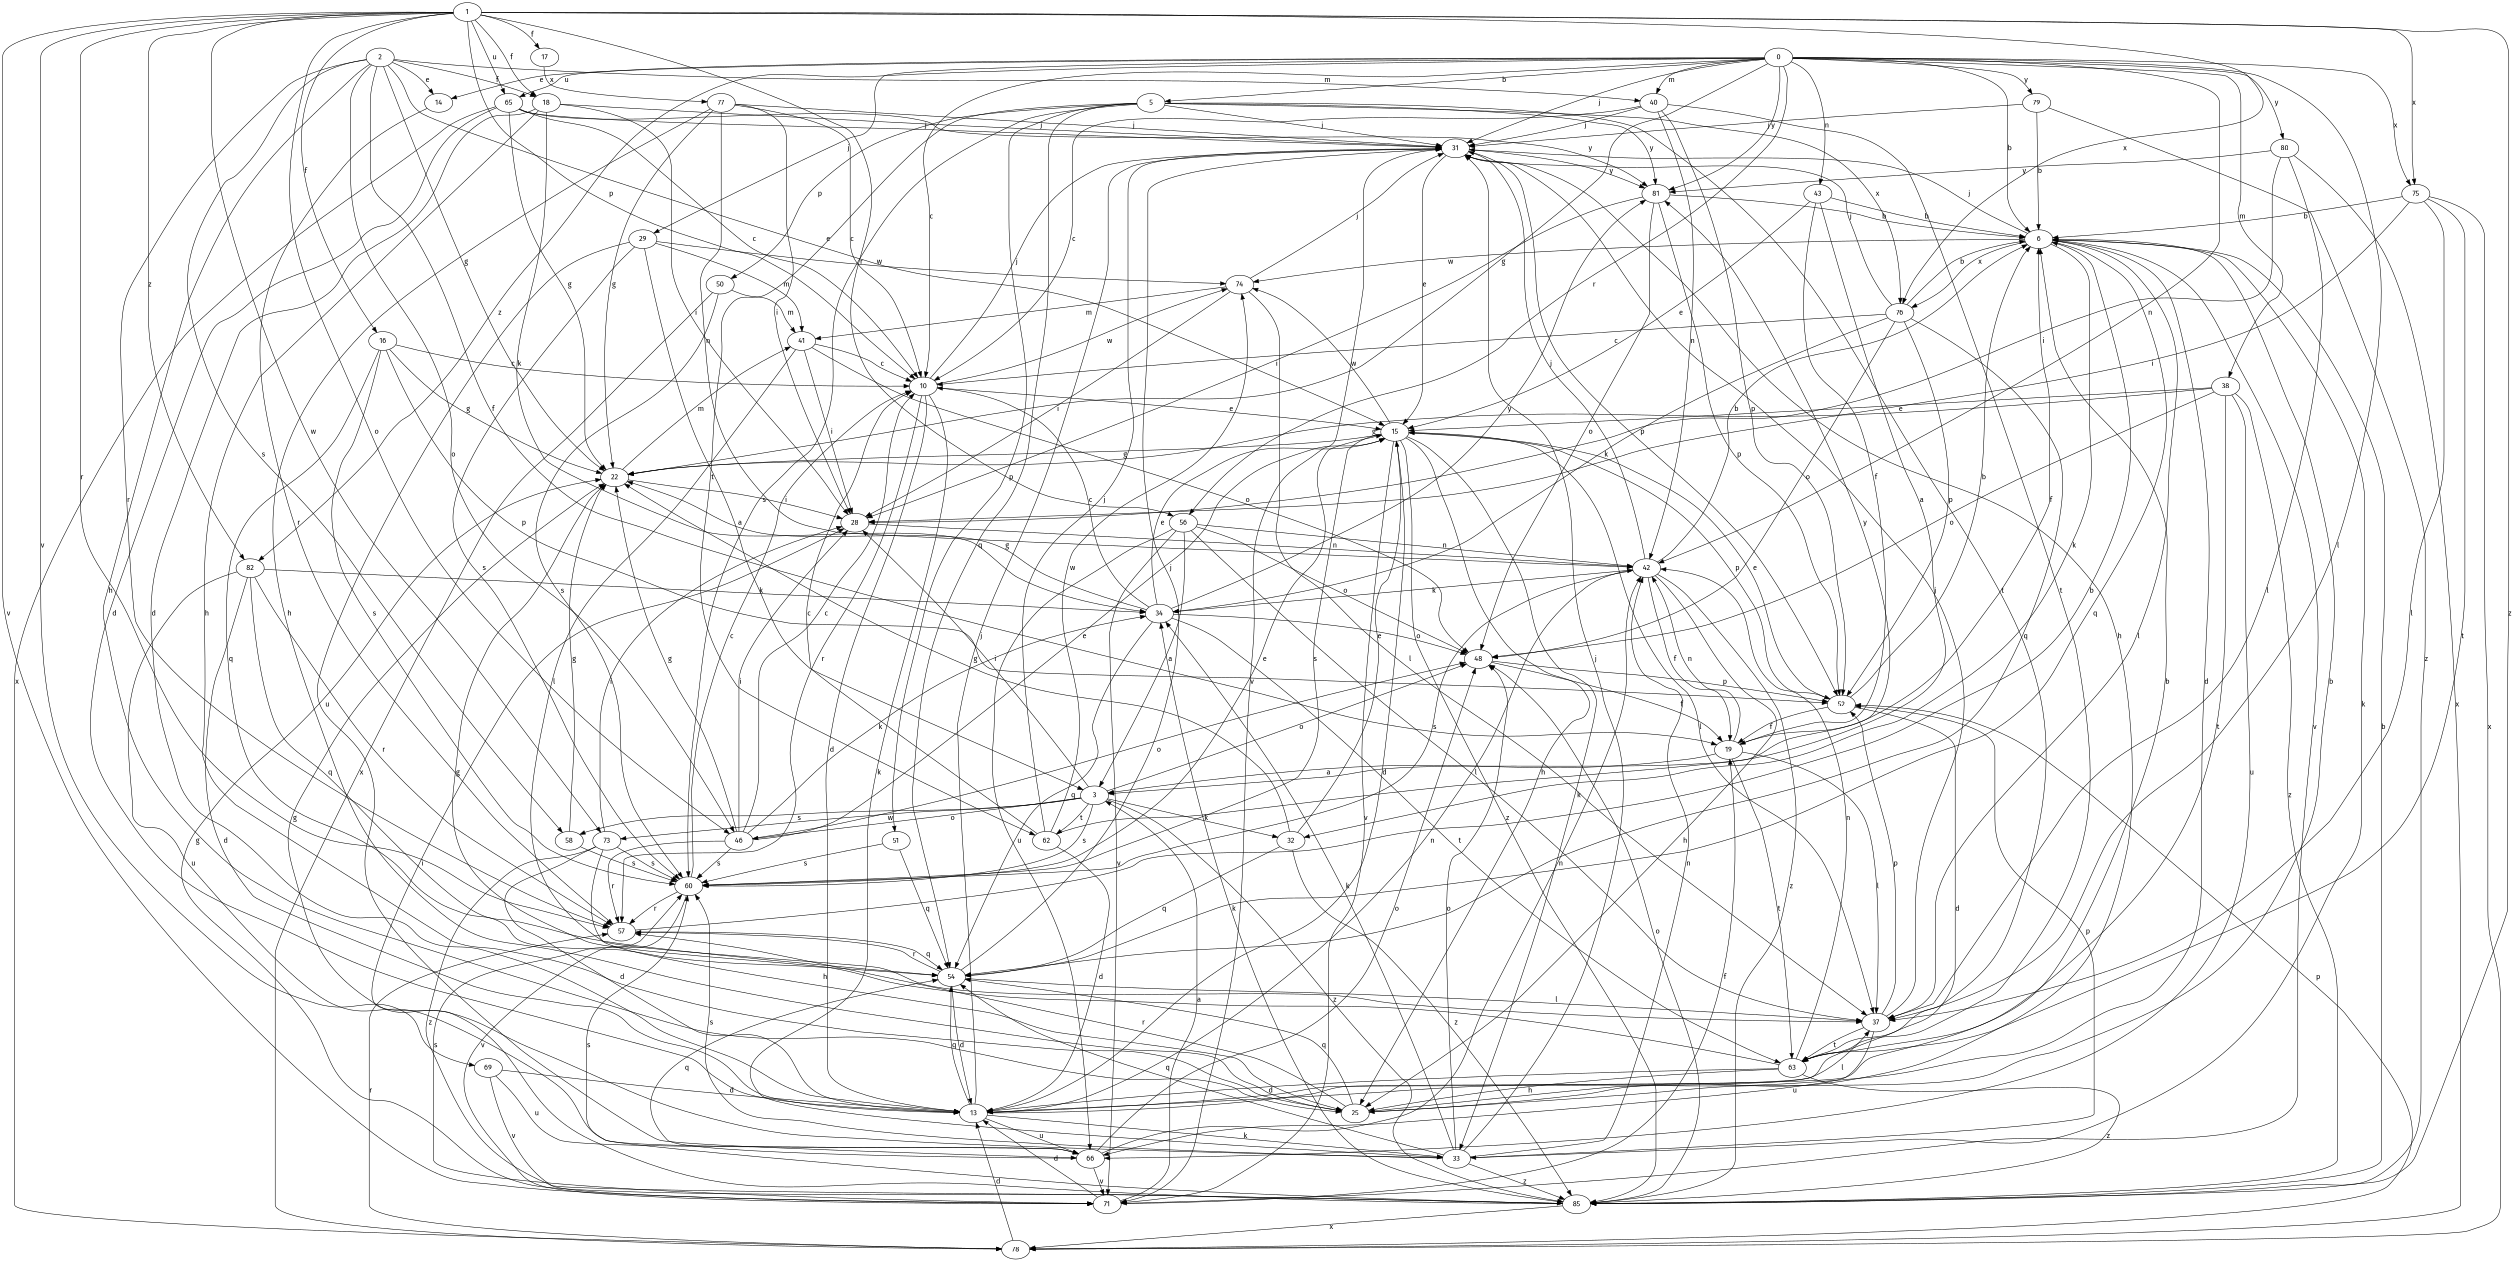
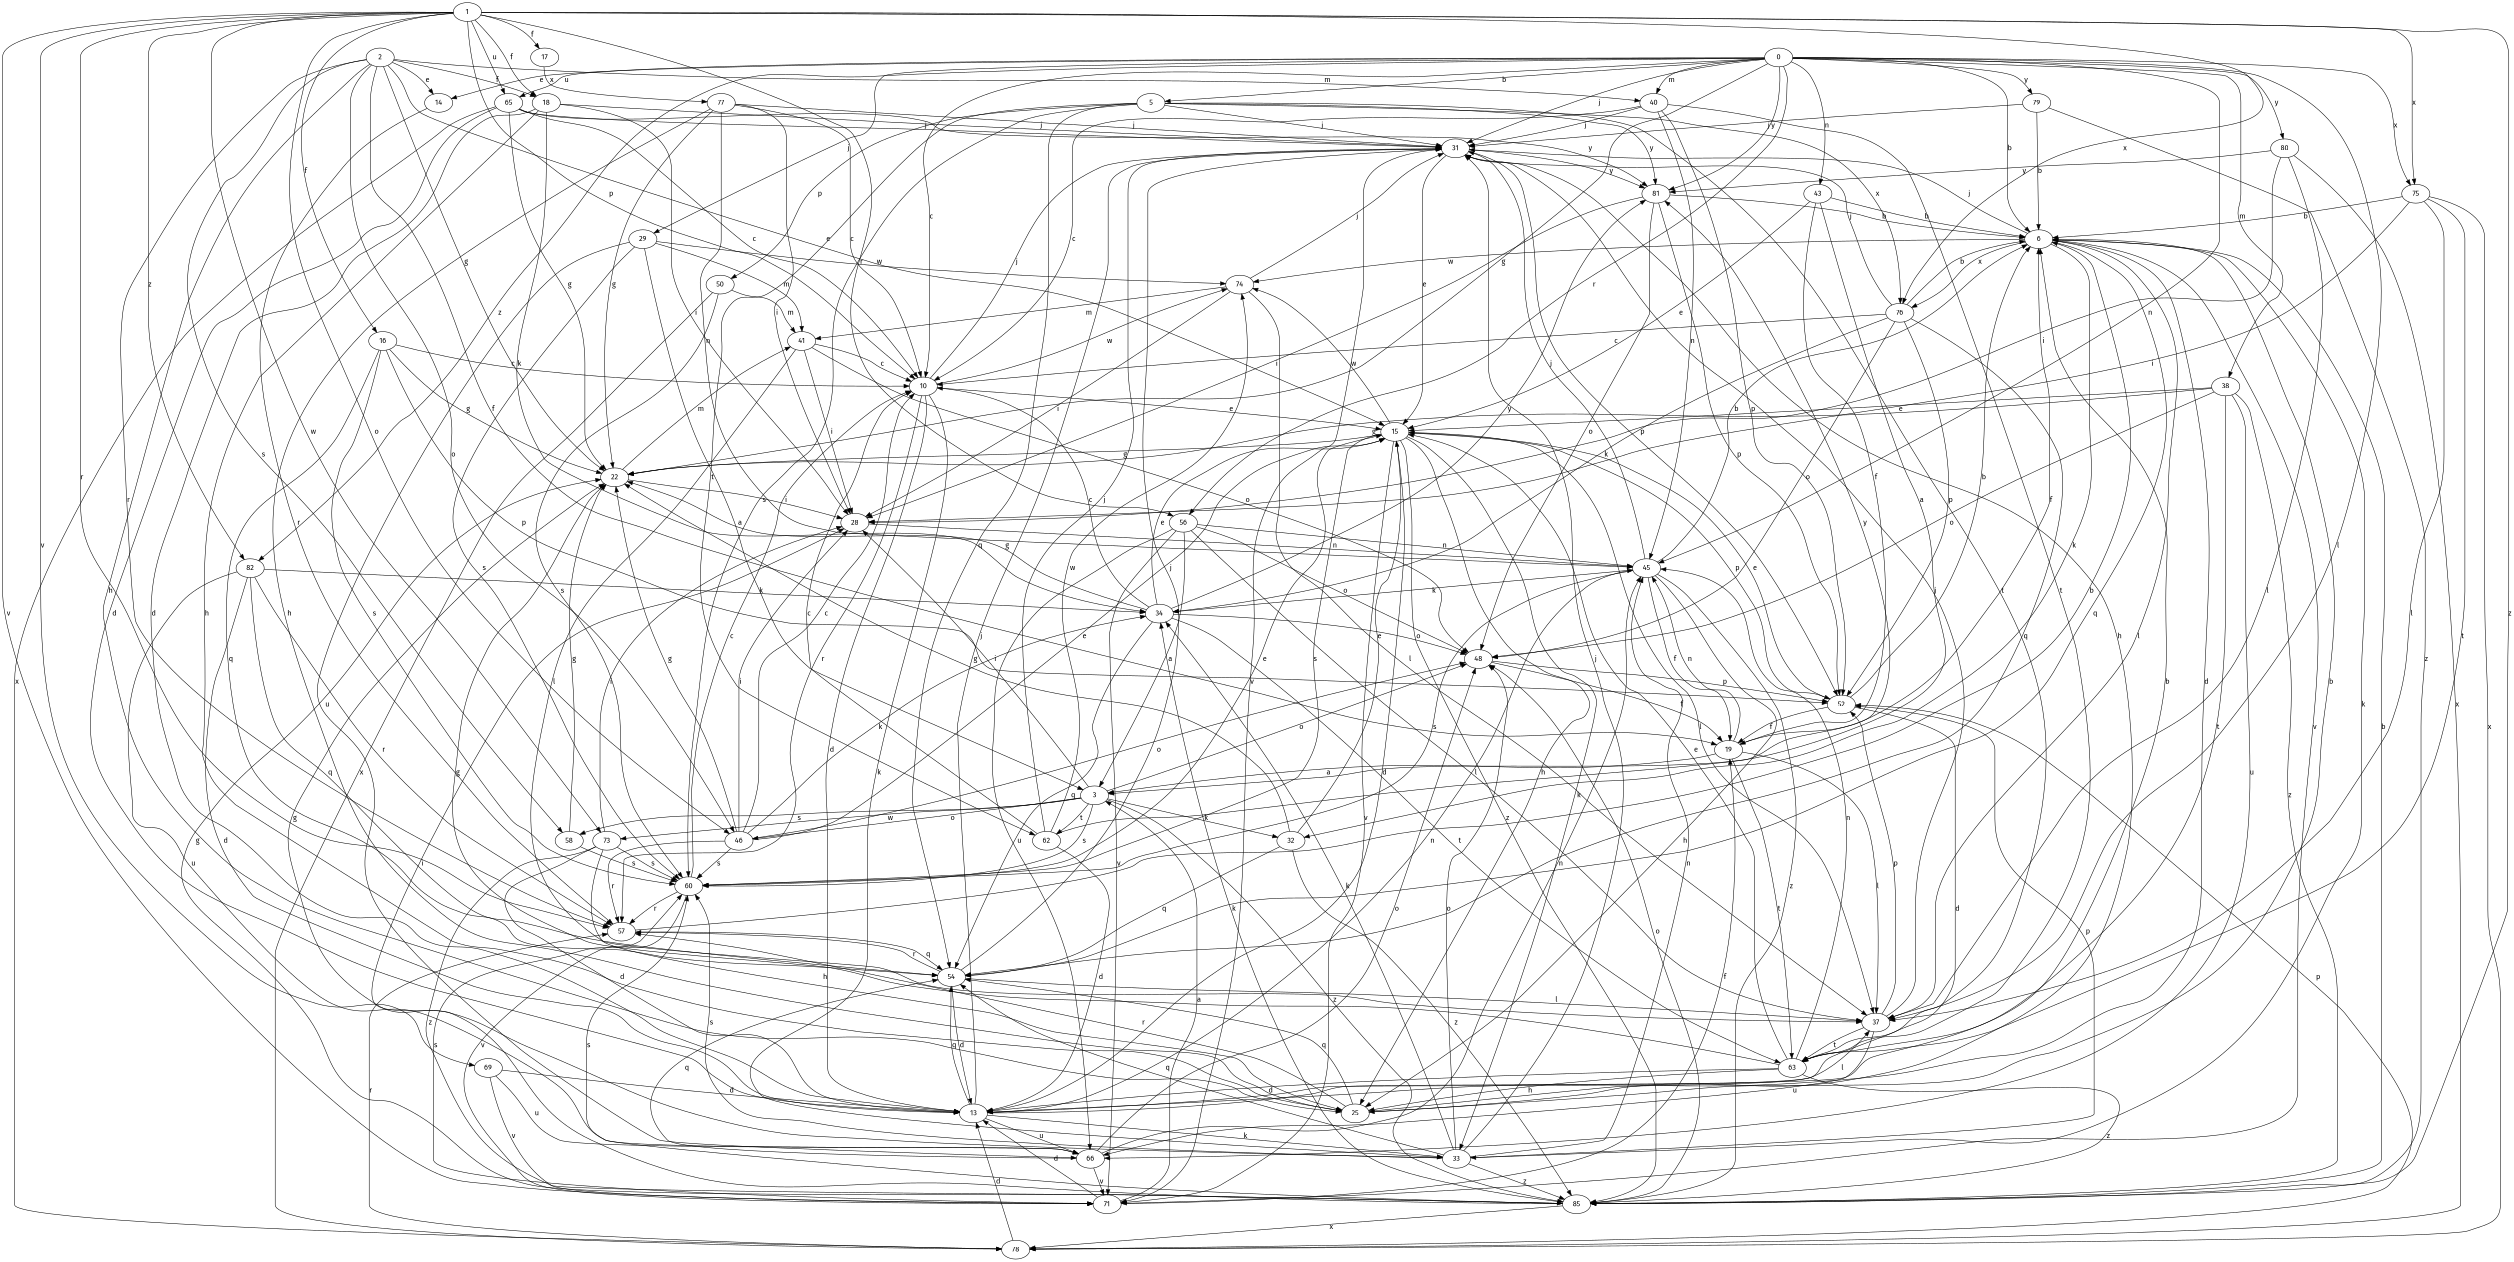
(1647, 568) -> (1647, 568)
none -> (1655, 710)
(896, 841) -> none
